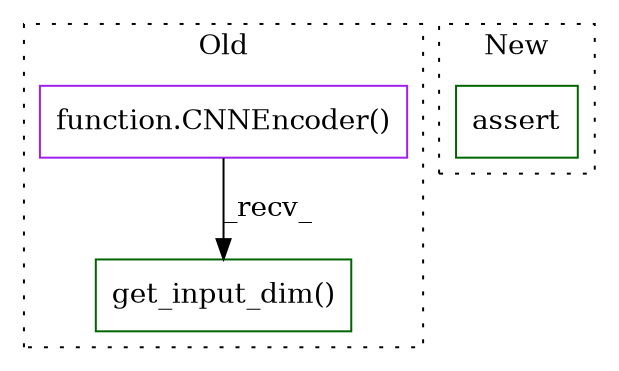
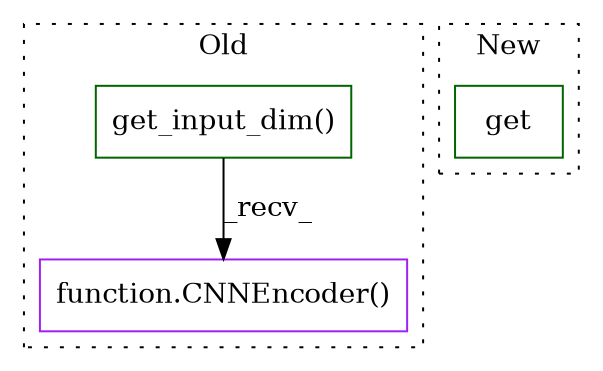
(517, 122) -> (509, 122)
(224, 199) -> (224, 199)
